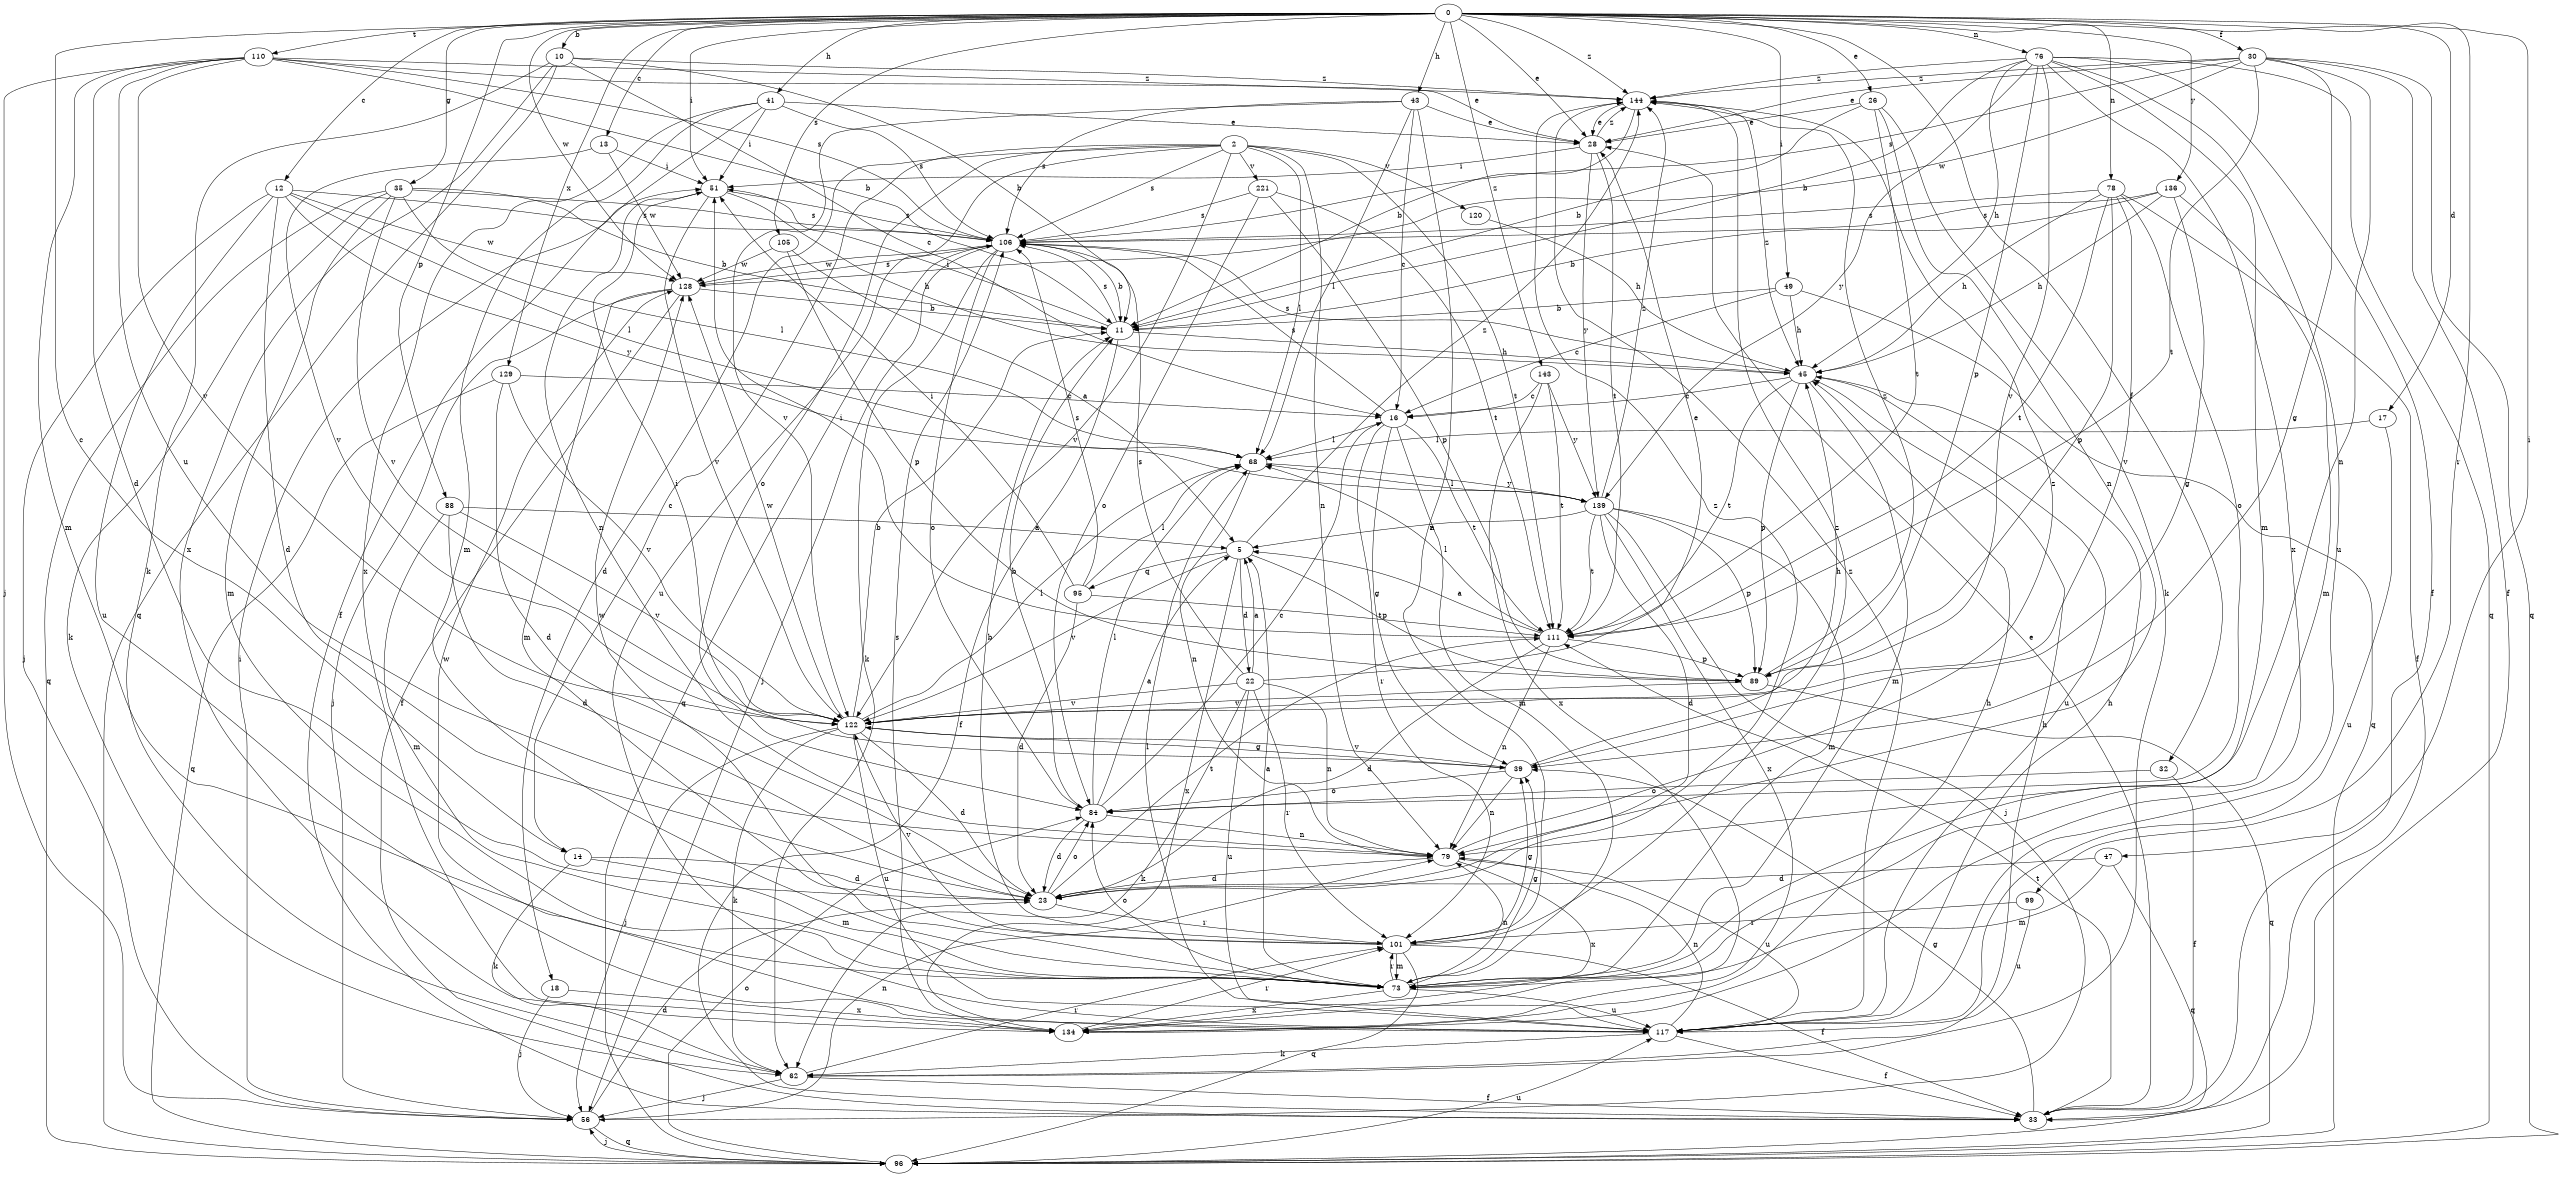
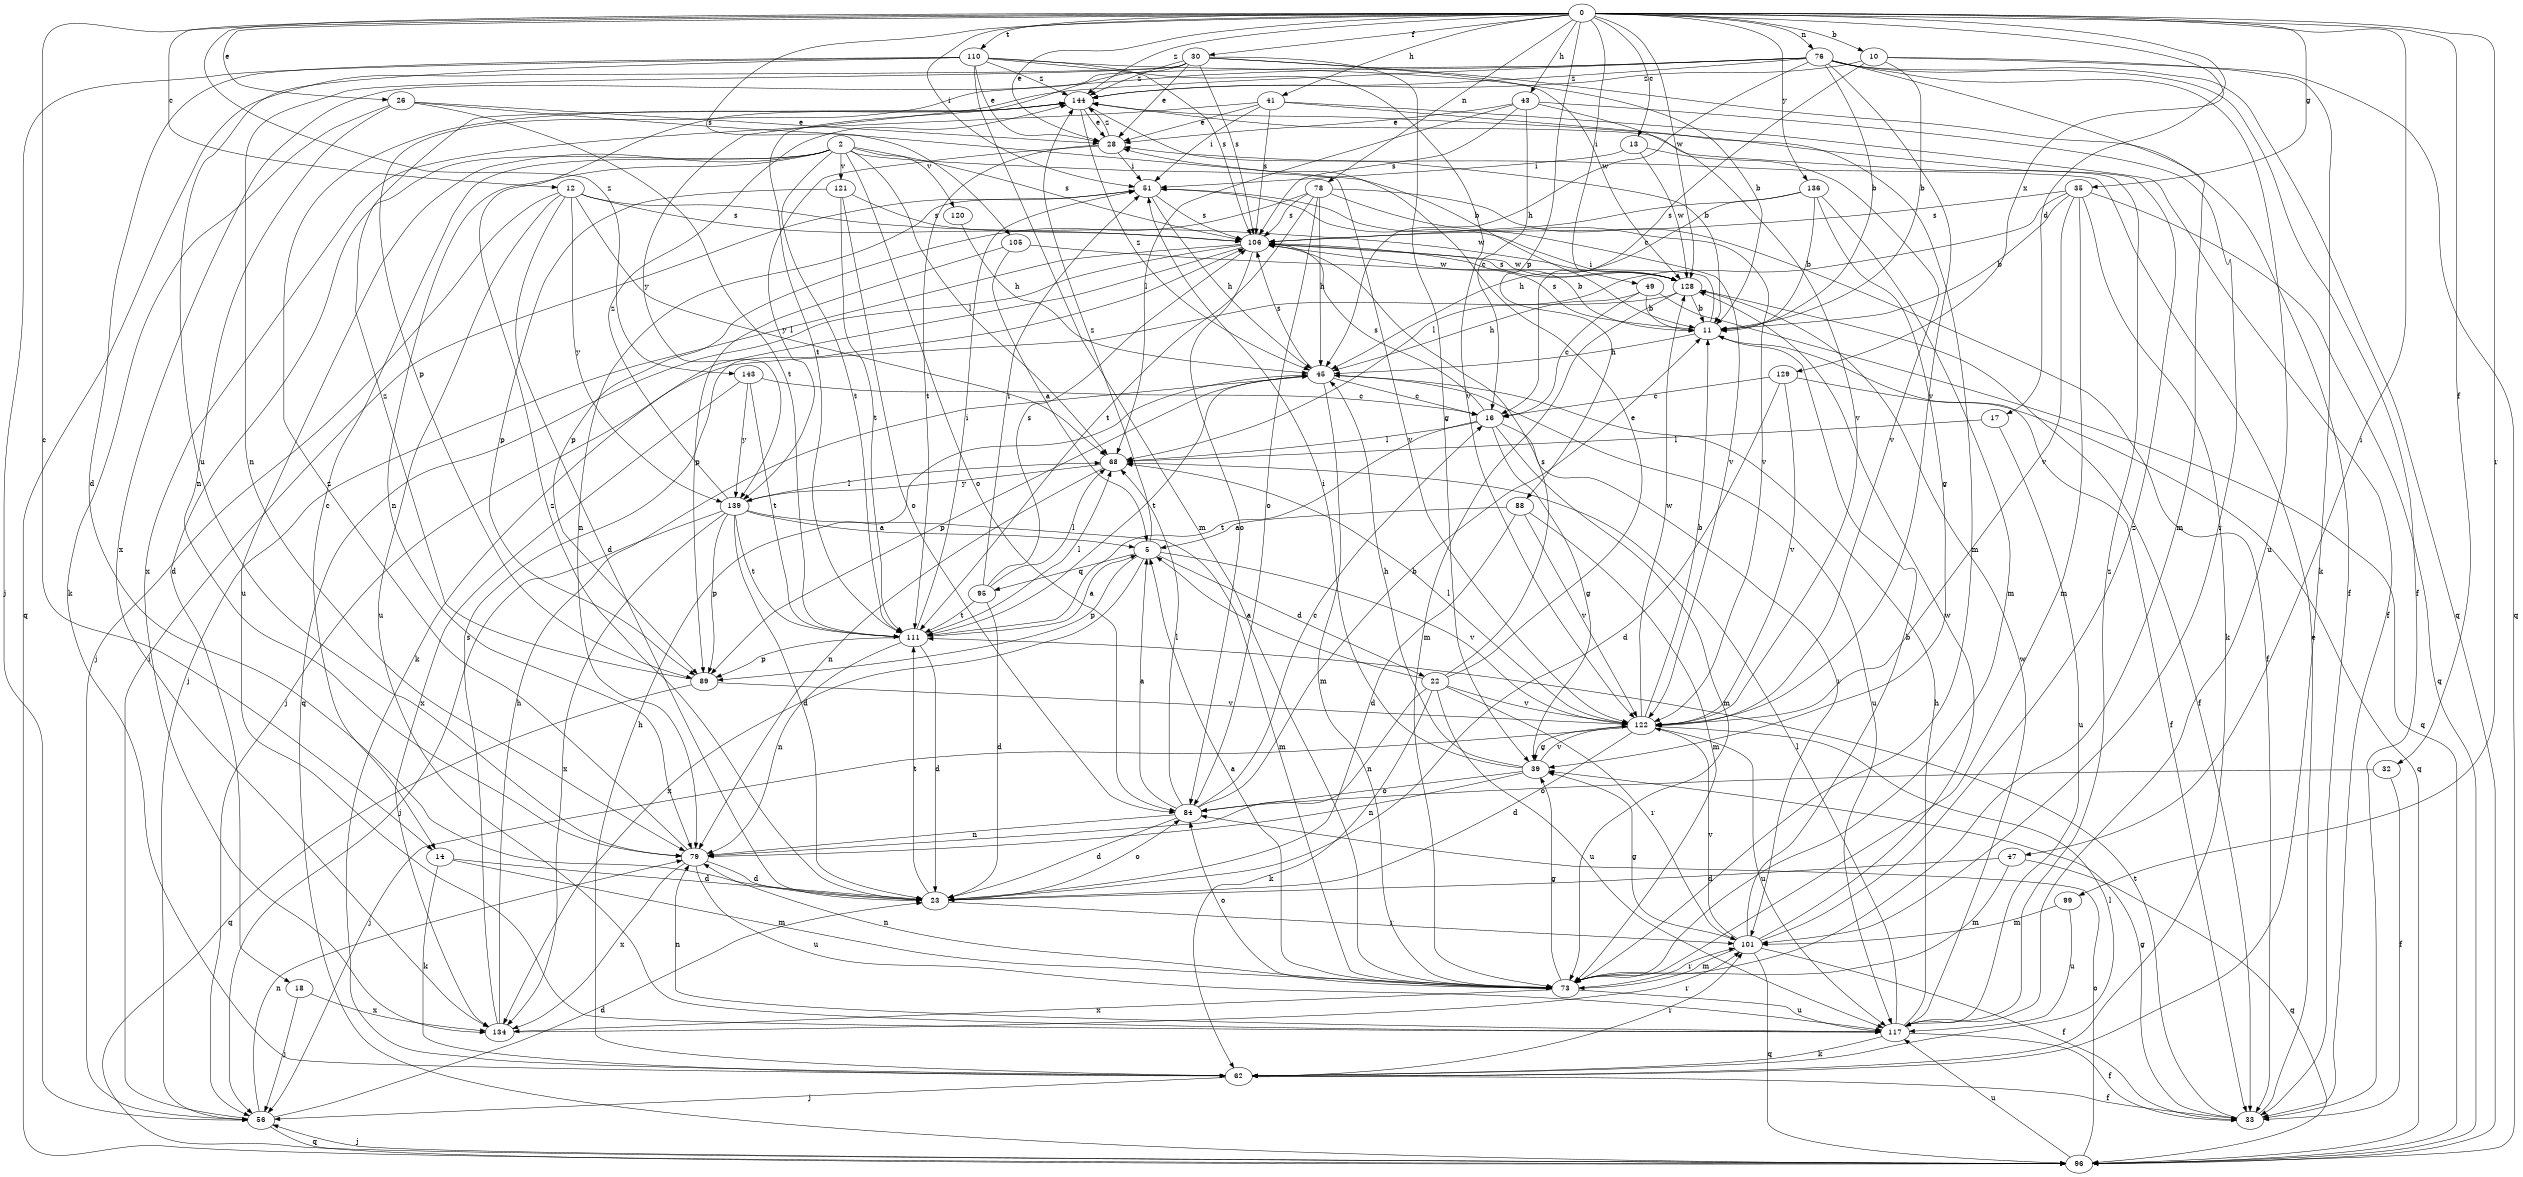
(1263, 189) -> (841, 189)
(261, 778) -> none
(735, 901) -> (2110, 901)
(1753, 923) -> (2017, 923)
